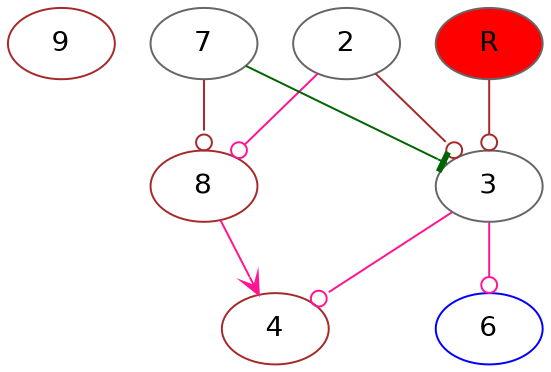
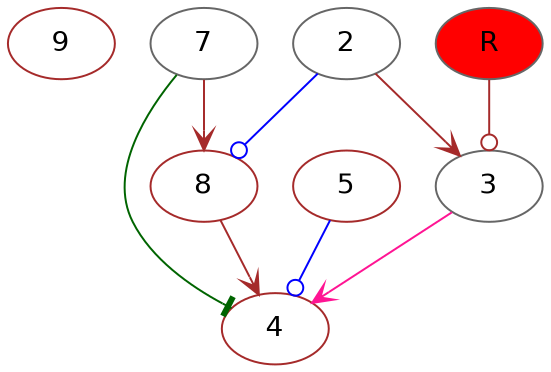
(204, 105) -> (204, 105)
(411, 108) -> (411, 108)
(281, 109) -> (281, 109)
(342, 113) -> (126, 204)
none -> (347, 186)
(235, 249) -> (235, 249)
(390, 252) -> (390, 252)
(489, 329) -> none
